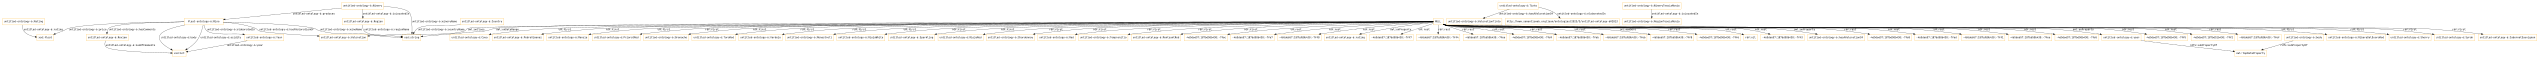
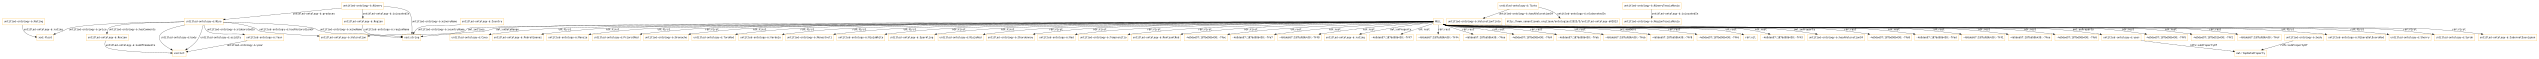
(204, 22) -> (204, 22)
